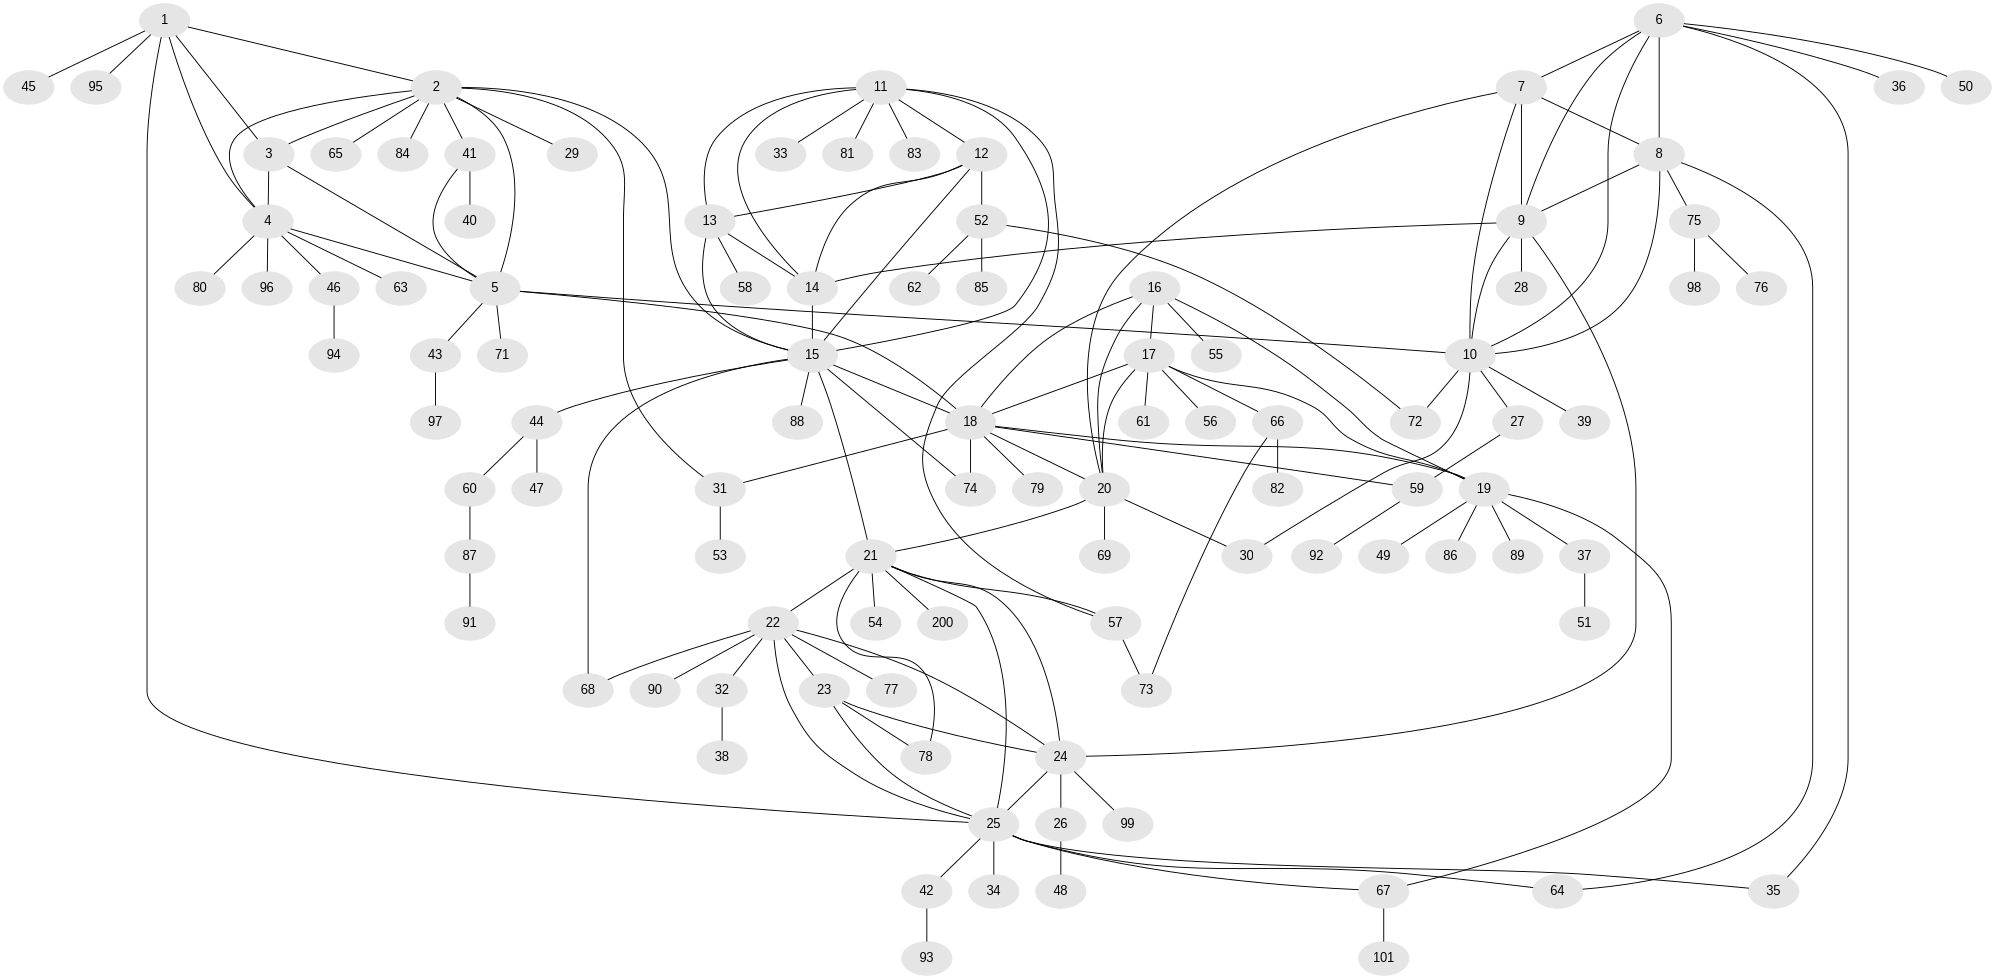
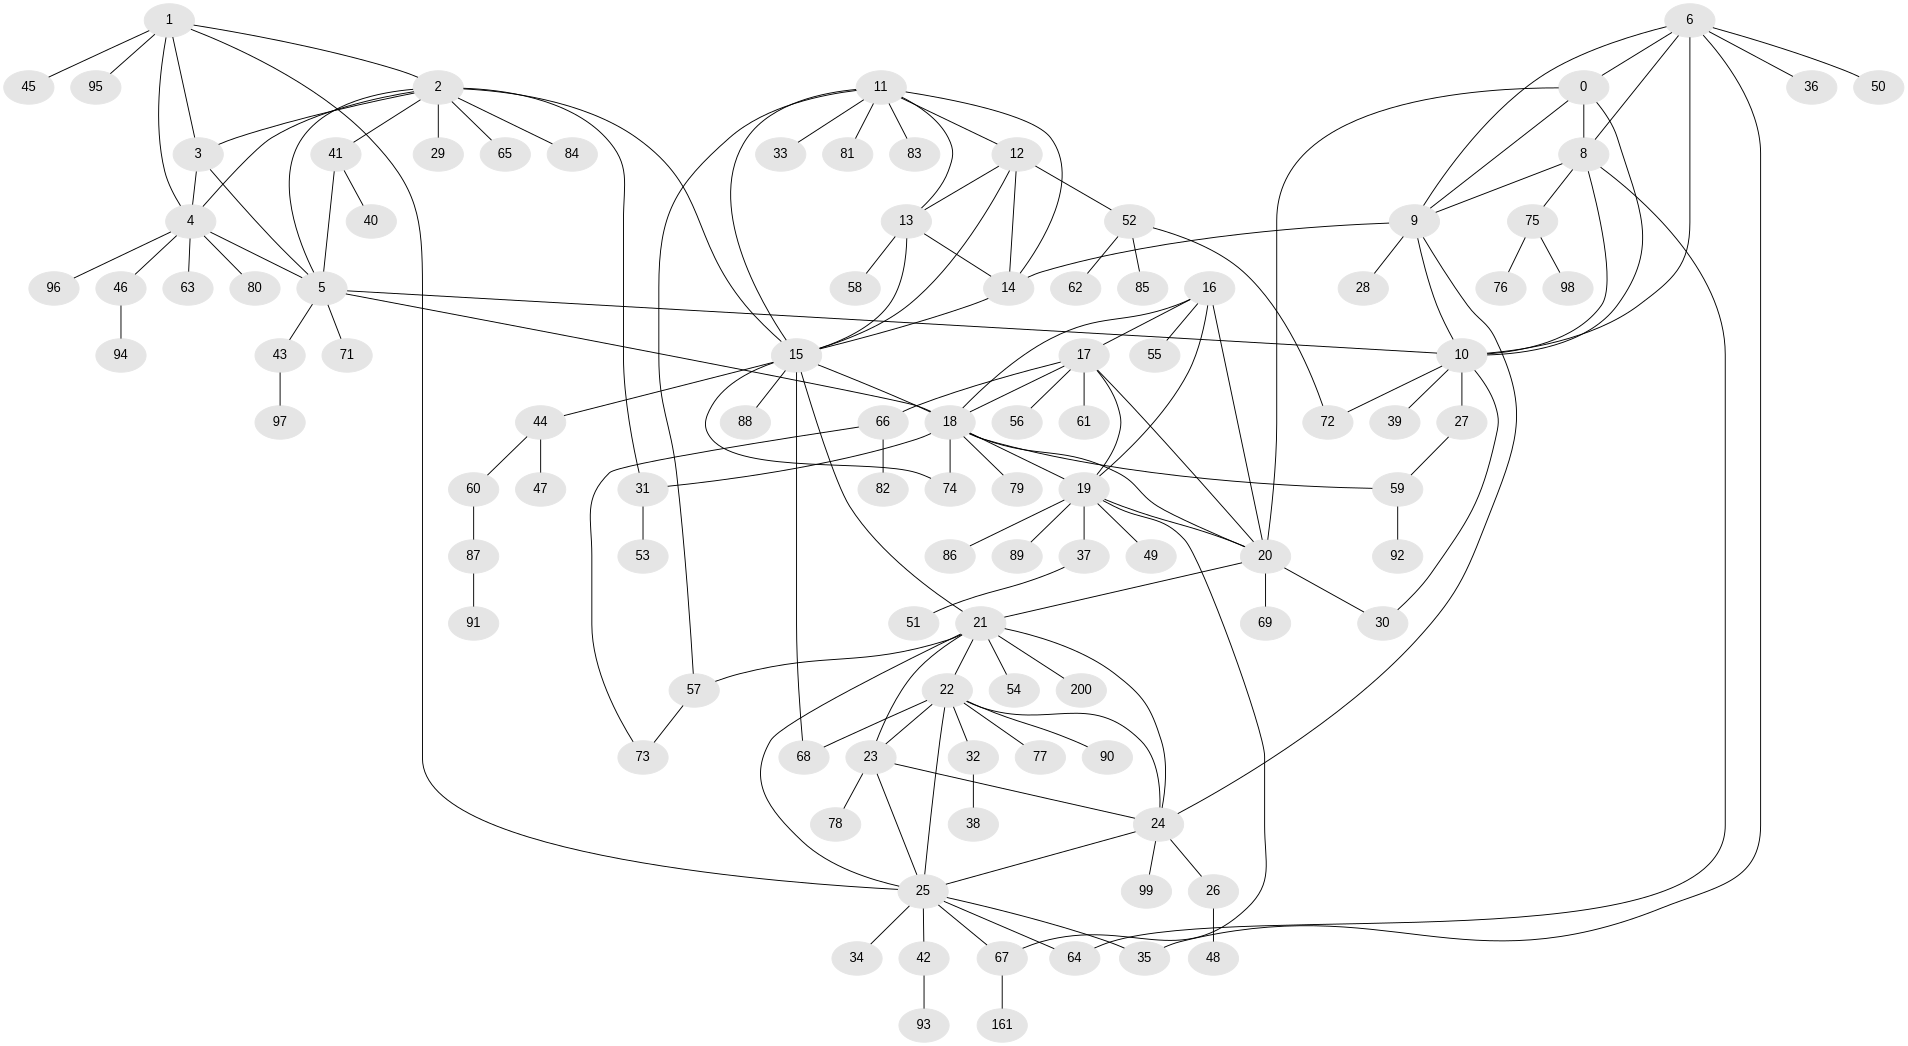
(1521, 87) -> (1584, 87)
none -> (1175, 523)
(840, 637) -> (909, 680)
(1384, 958) -> (1002, 1025)
